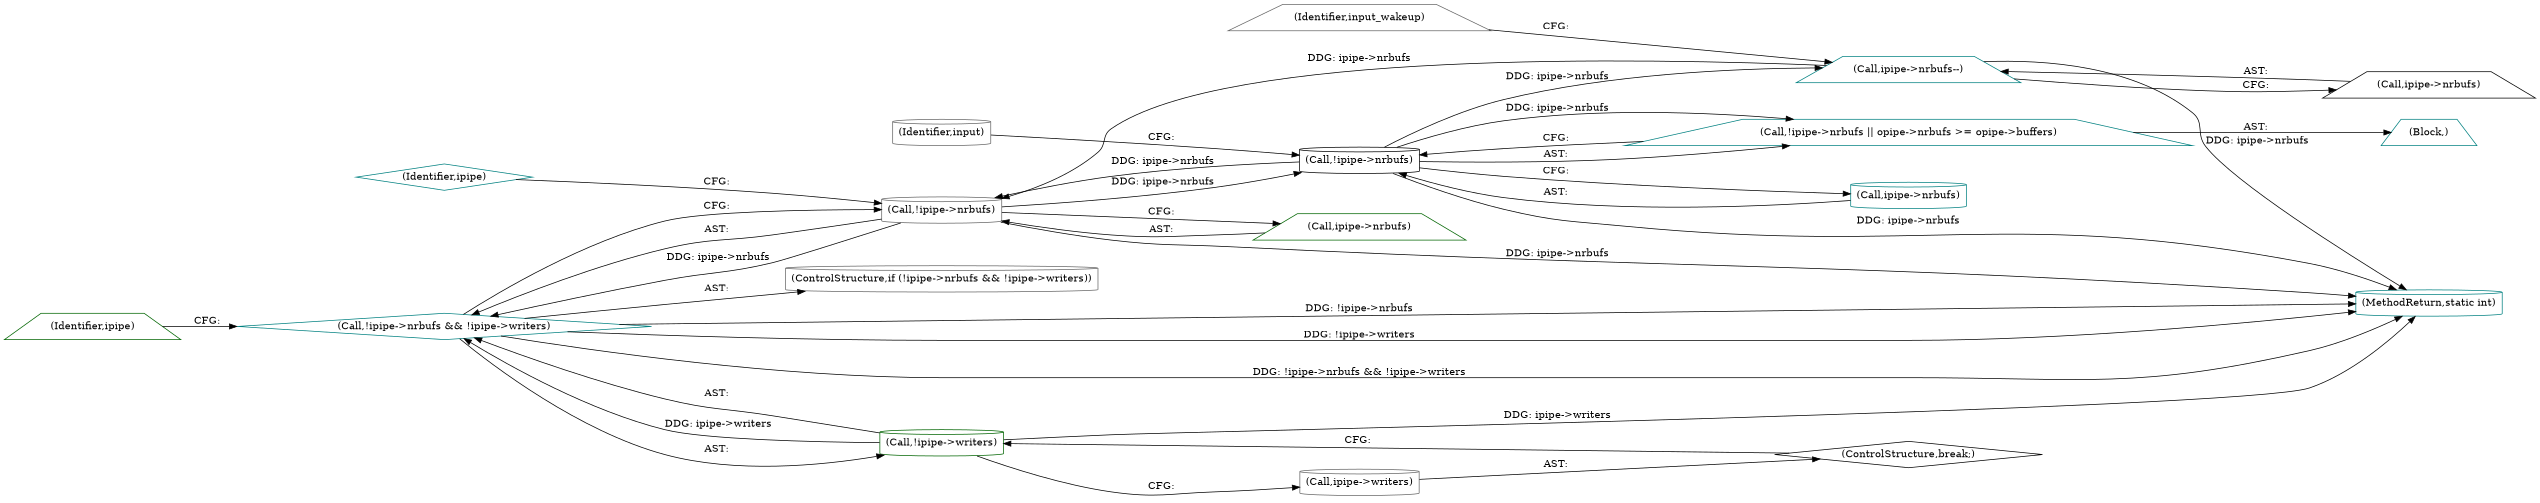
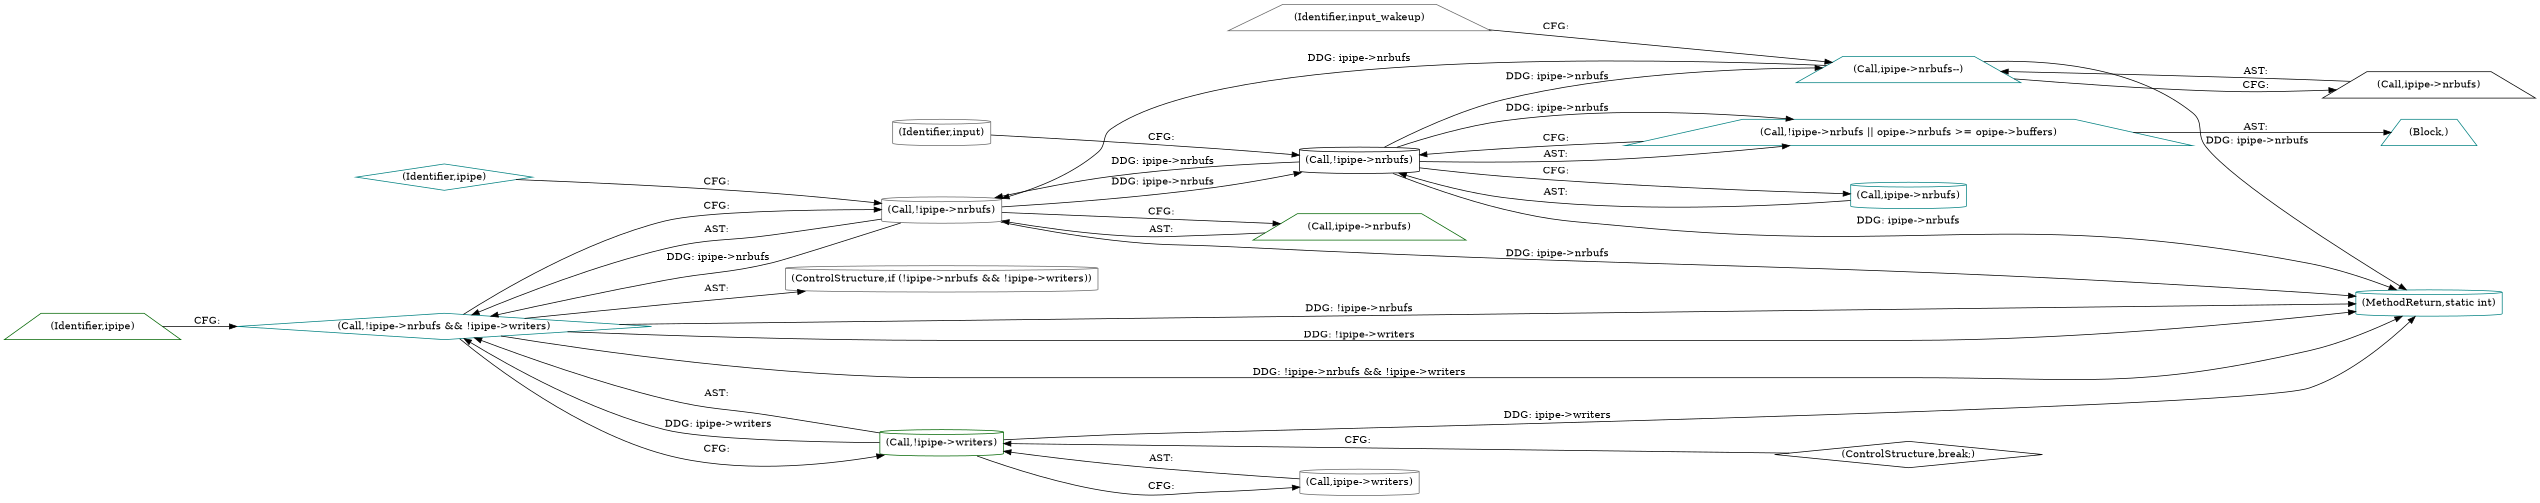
(718, 449) -> (718, 449)
(1616, 469) -> (1155, 468)
